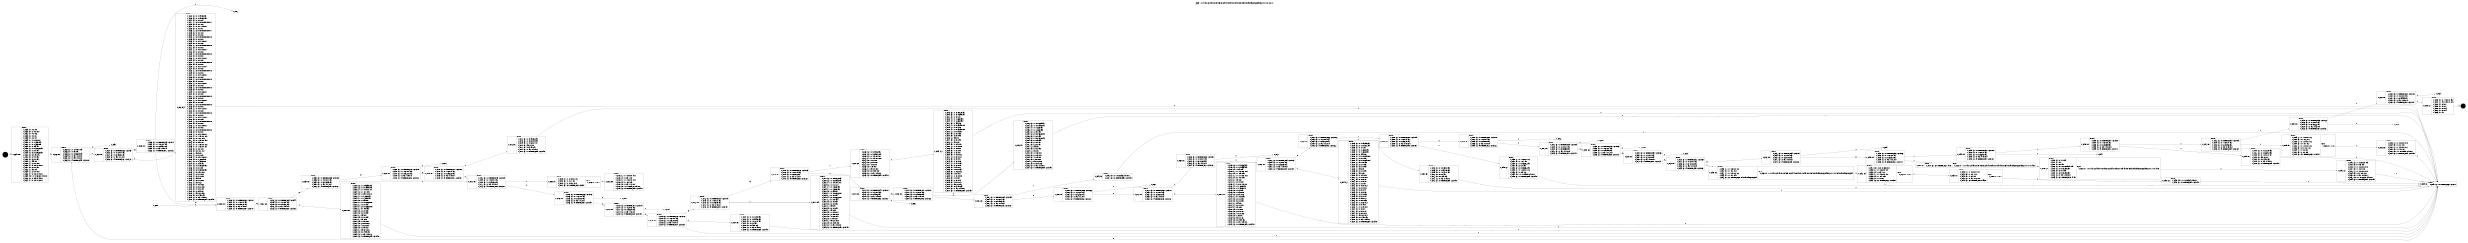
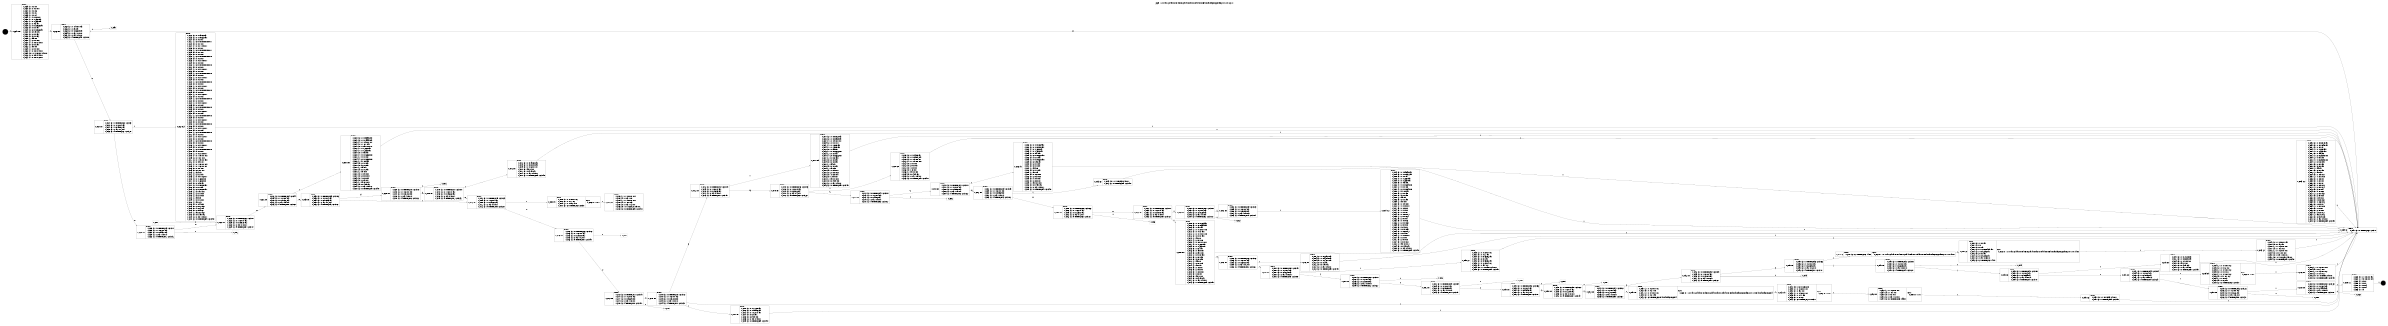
(1302, 153) -> (1216, 258)
(911, 157) -> (1677, 139)
